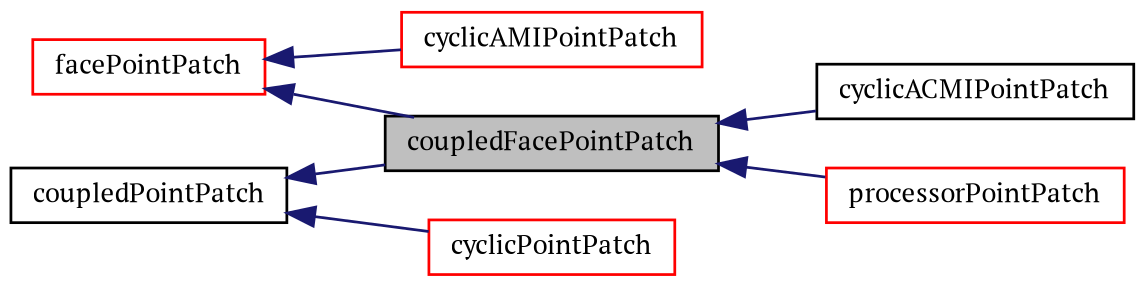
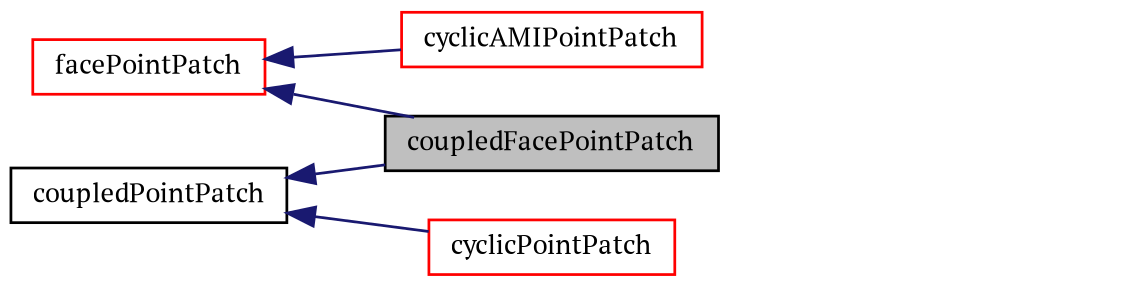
(975, 92) -> none
(975, 195) -> none
